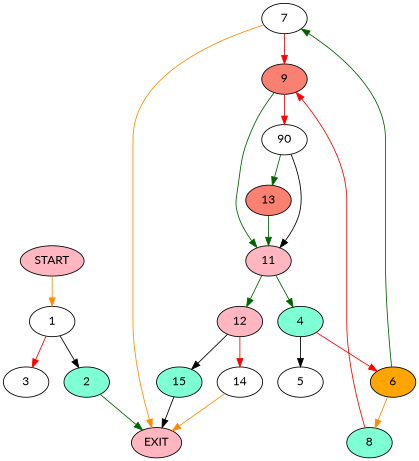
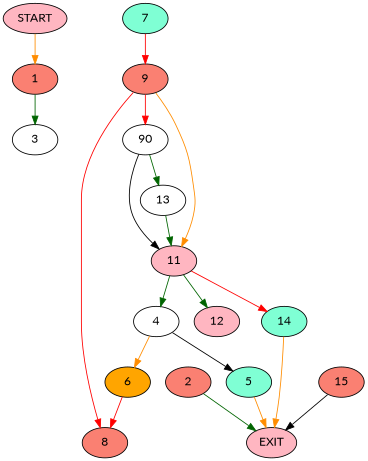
(284, 19) -> (145, 19)
(241, 165) -> (190, 163)
(385, 185) -> none
(133, 188) -> (259, 408)
(268, 200) -> (163, 200)
(347, 259) -> (81, 250)
(52, 322) -> (35, 79)
(300, 322) -> (156, 322)
(41, 348) -> (35, 105)
(67, 348) -> none
(240, 348) -> (225, 289)
(213, 349) -> none
(343, 350) -> (144, 348)
(87, 382) -> (188, 382)
(179, 382) -> (341, 382)
(240, 382) -> (284, 322)
(300, 382) -> (249, 382)
(383, 408) -> (118, 408)
(369, 443) -> (105, 443)
